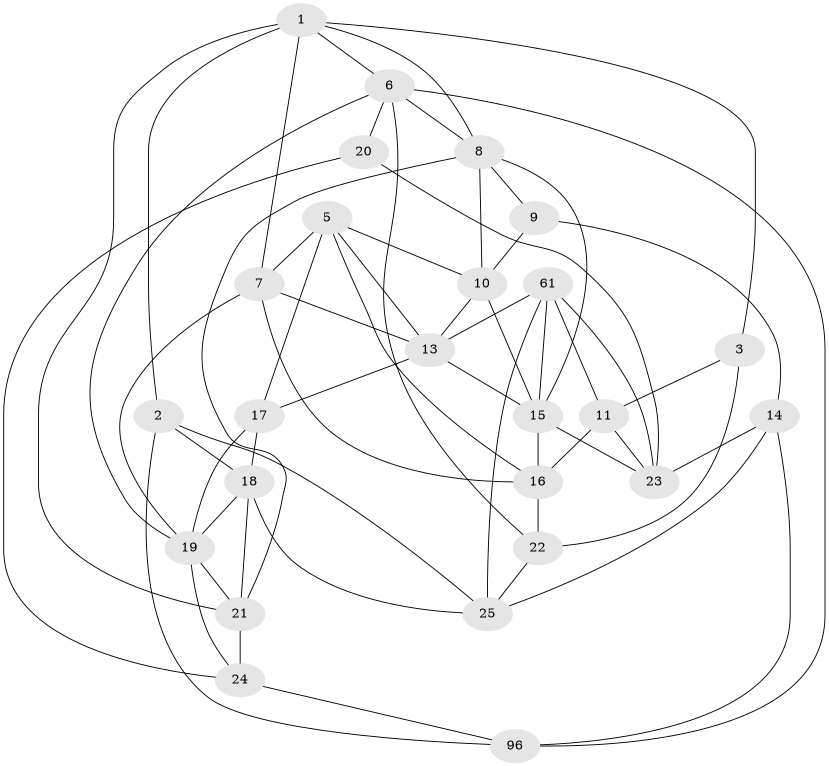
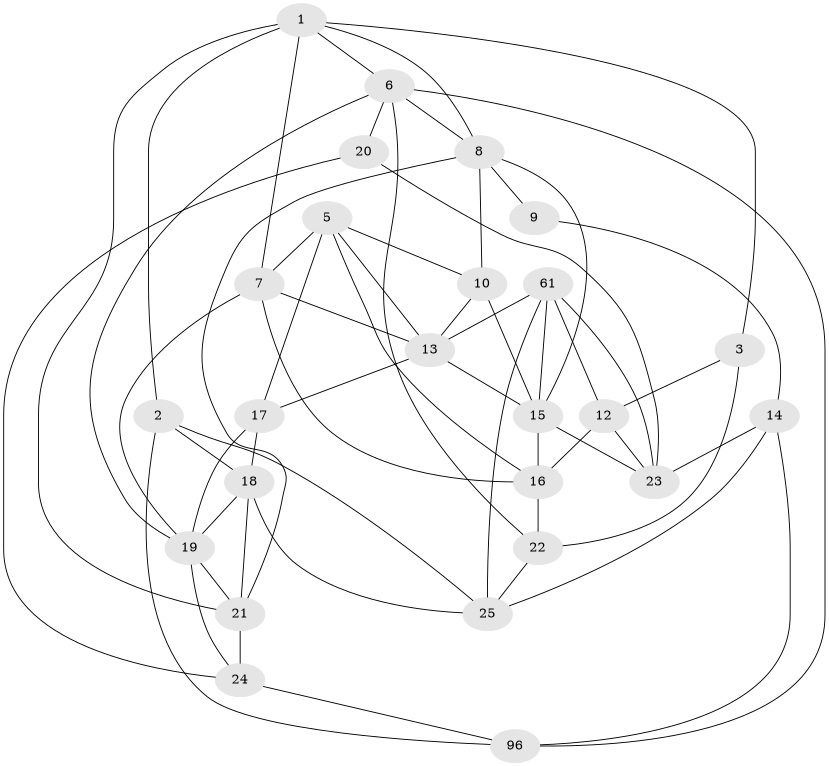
(508, 251) -> none
(604, 416) -> (604, 416)
